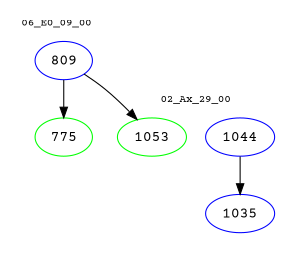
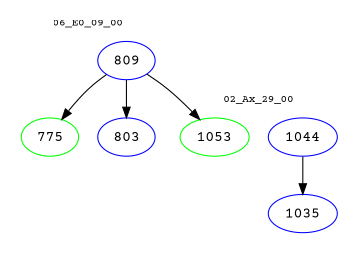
none -> (126, 137)
